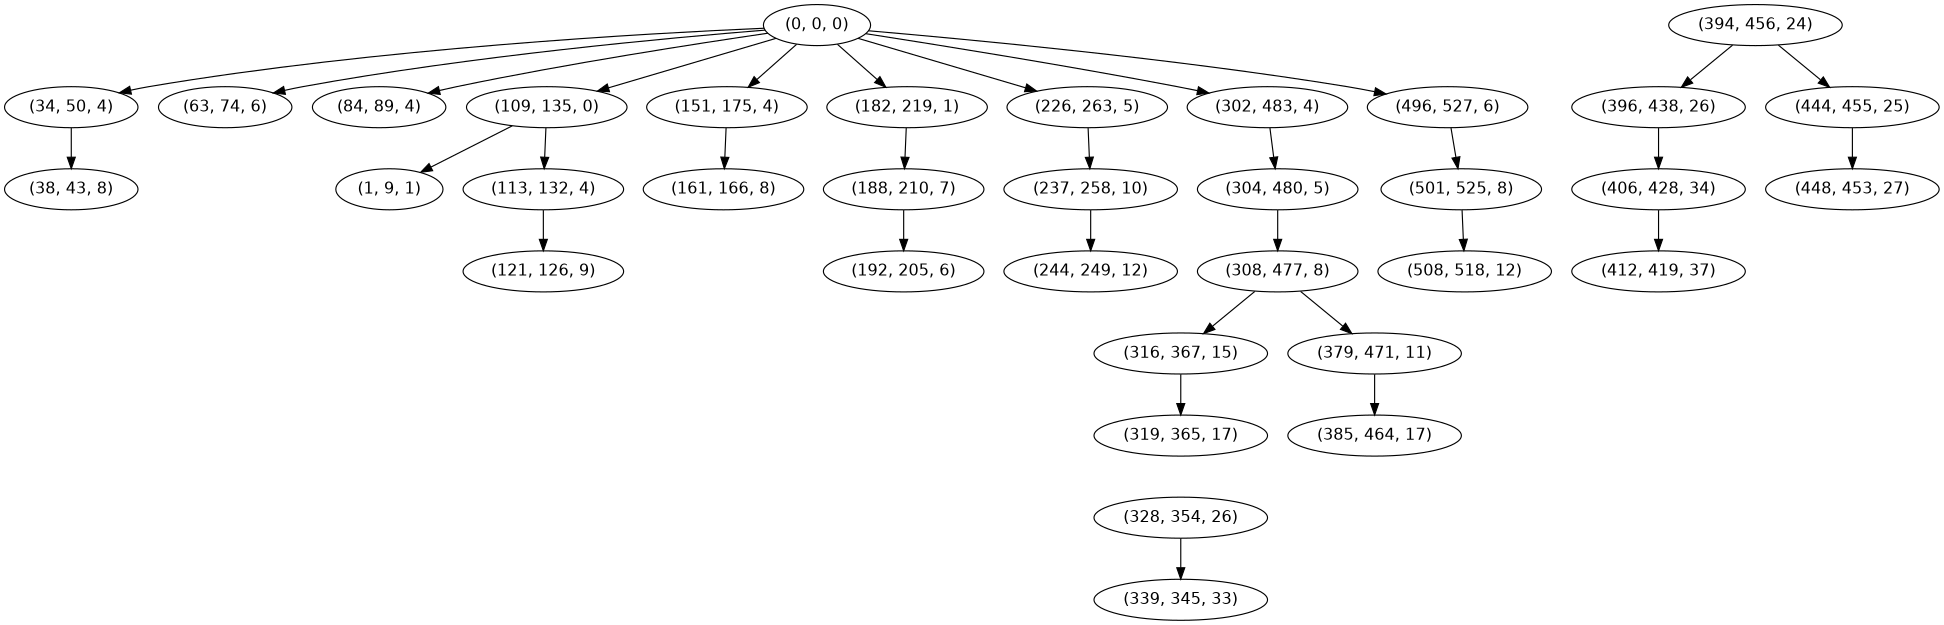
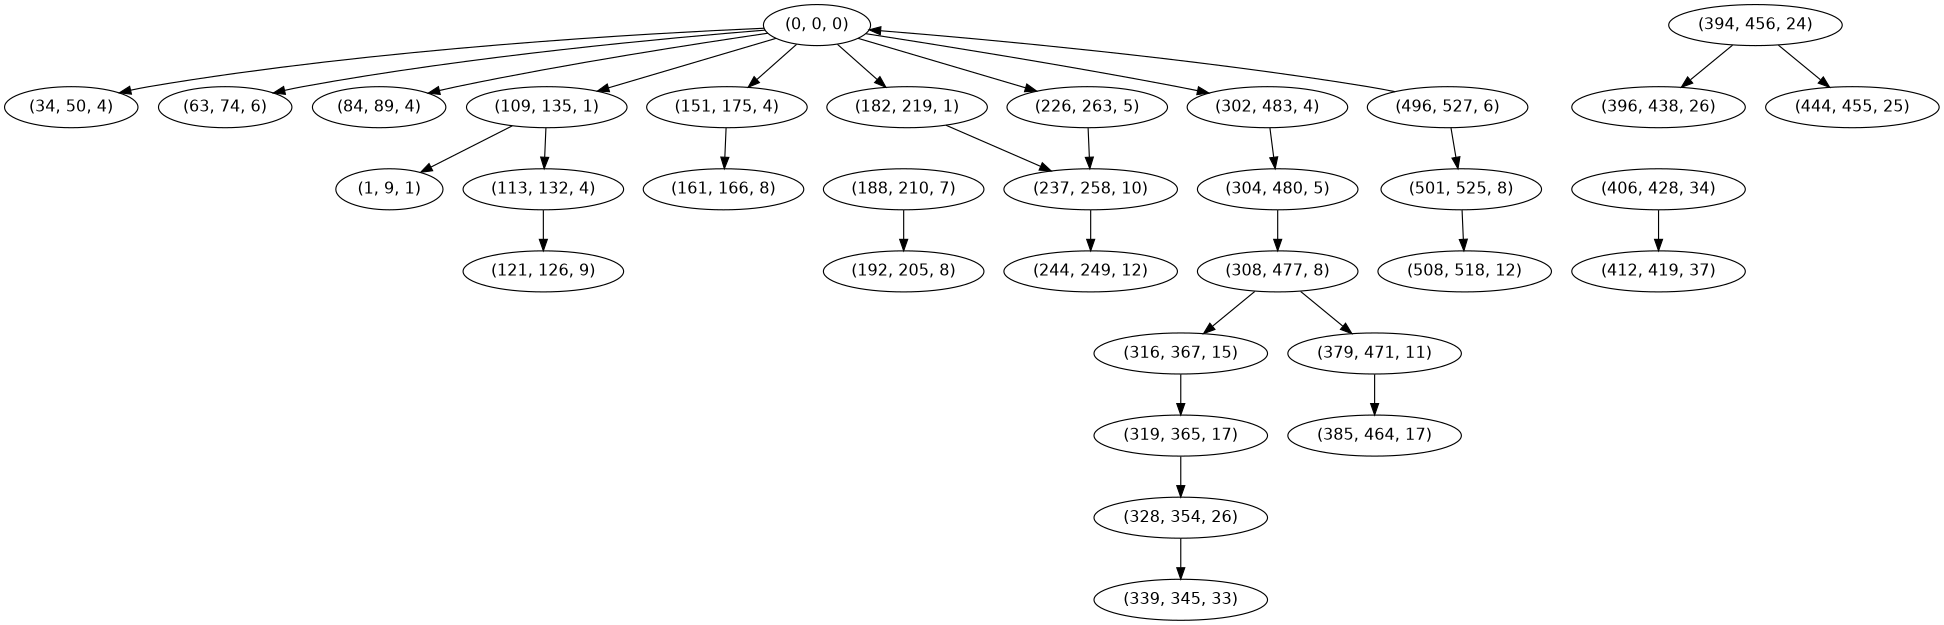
(1122, 56) -> (1138, 56)
(547, 107) -> (547, 107)
(906, 143) -> (993, 146)
(1659, 143) -> none
(71, 189) -> none
(1852, 189) -> none
(904, 271) -> (904, 271)
none -> (1181, 471)
